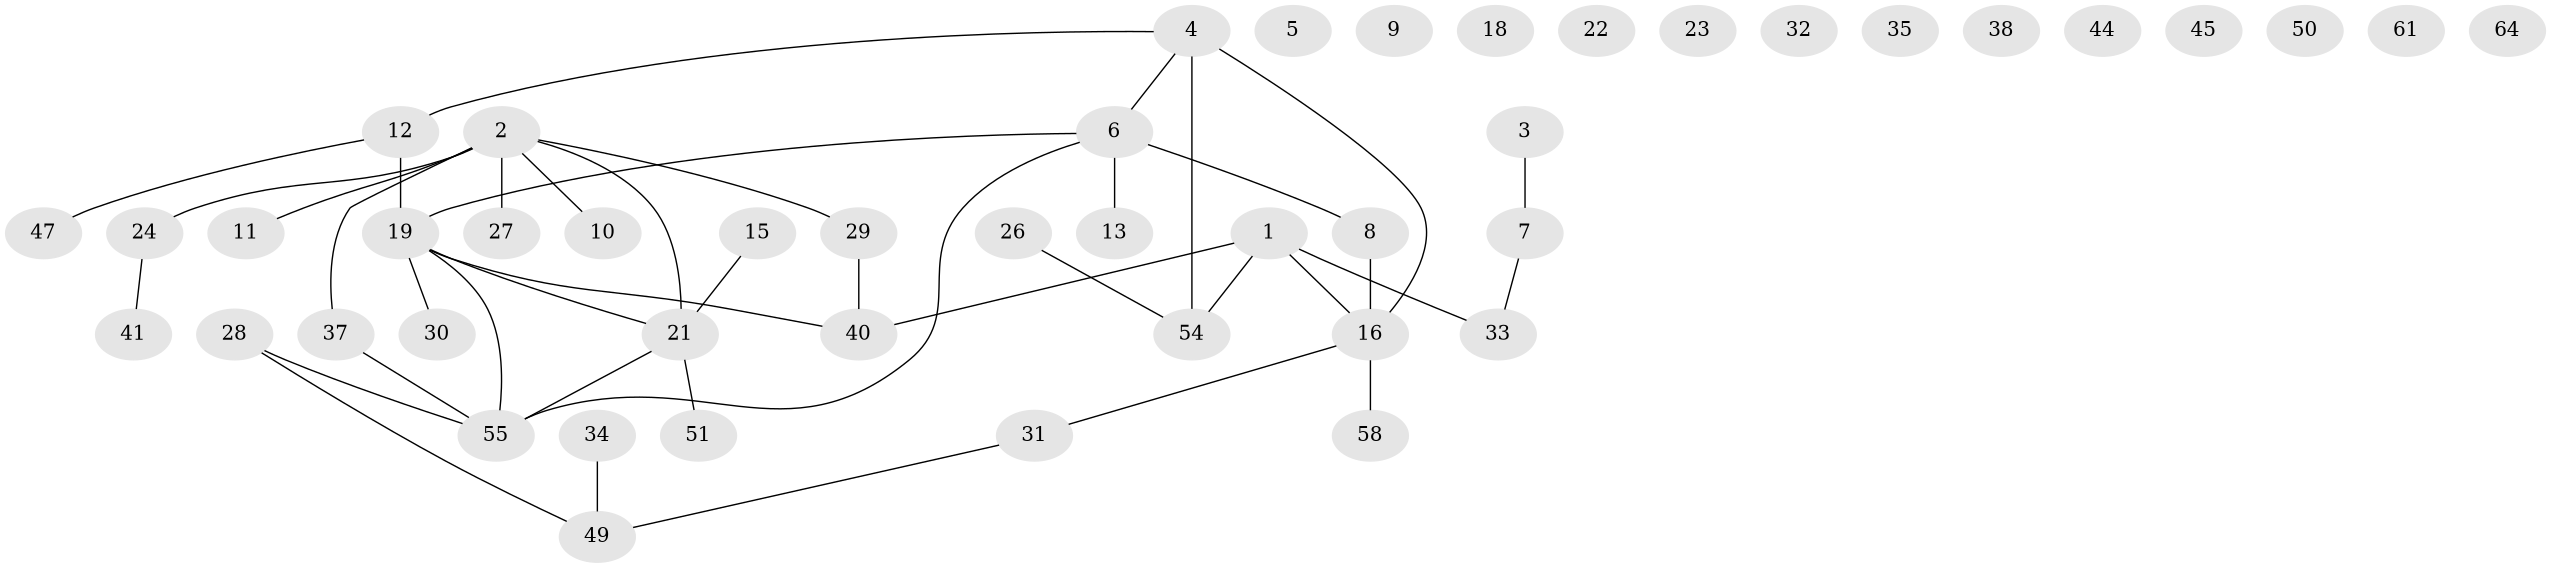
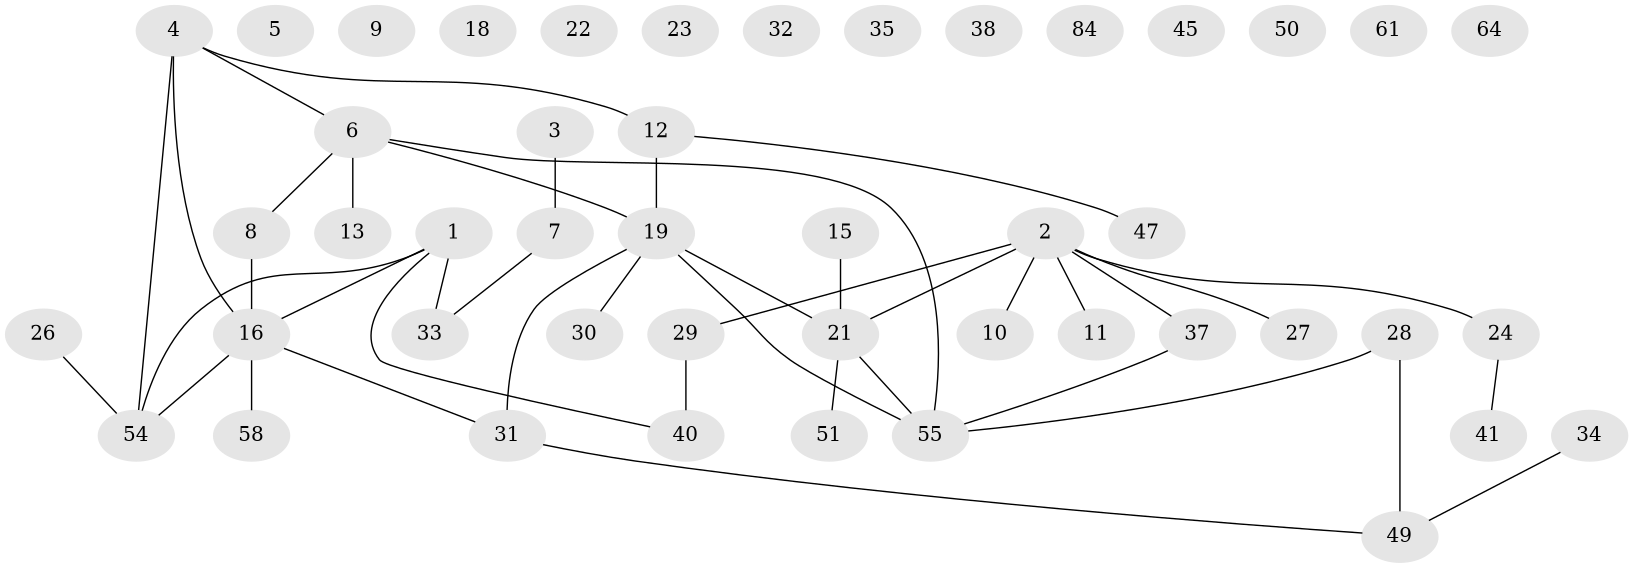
(2103, 31) -> (1085, 31)
(624, 294) -> (536, 307)
none -> (194, 385)
